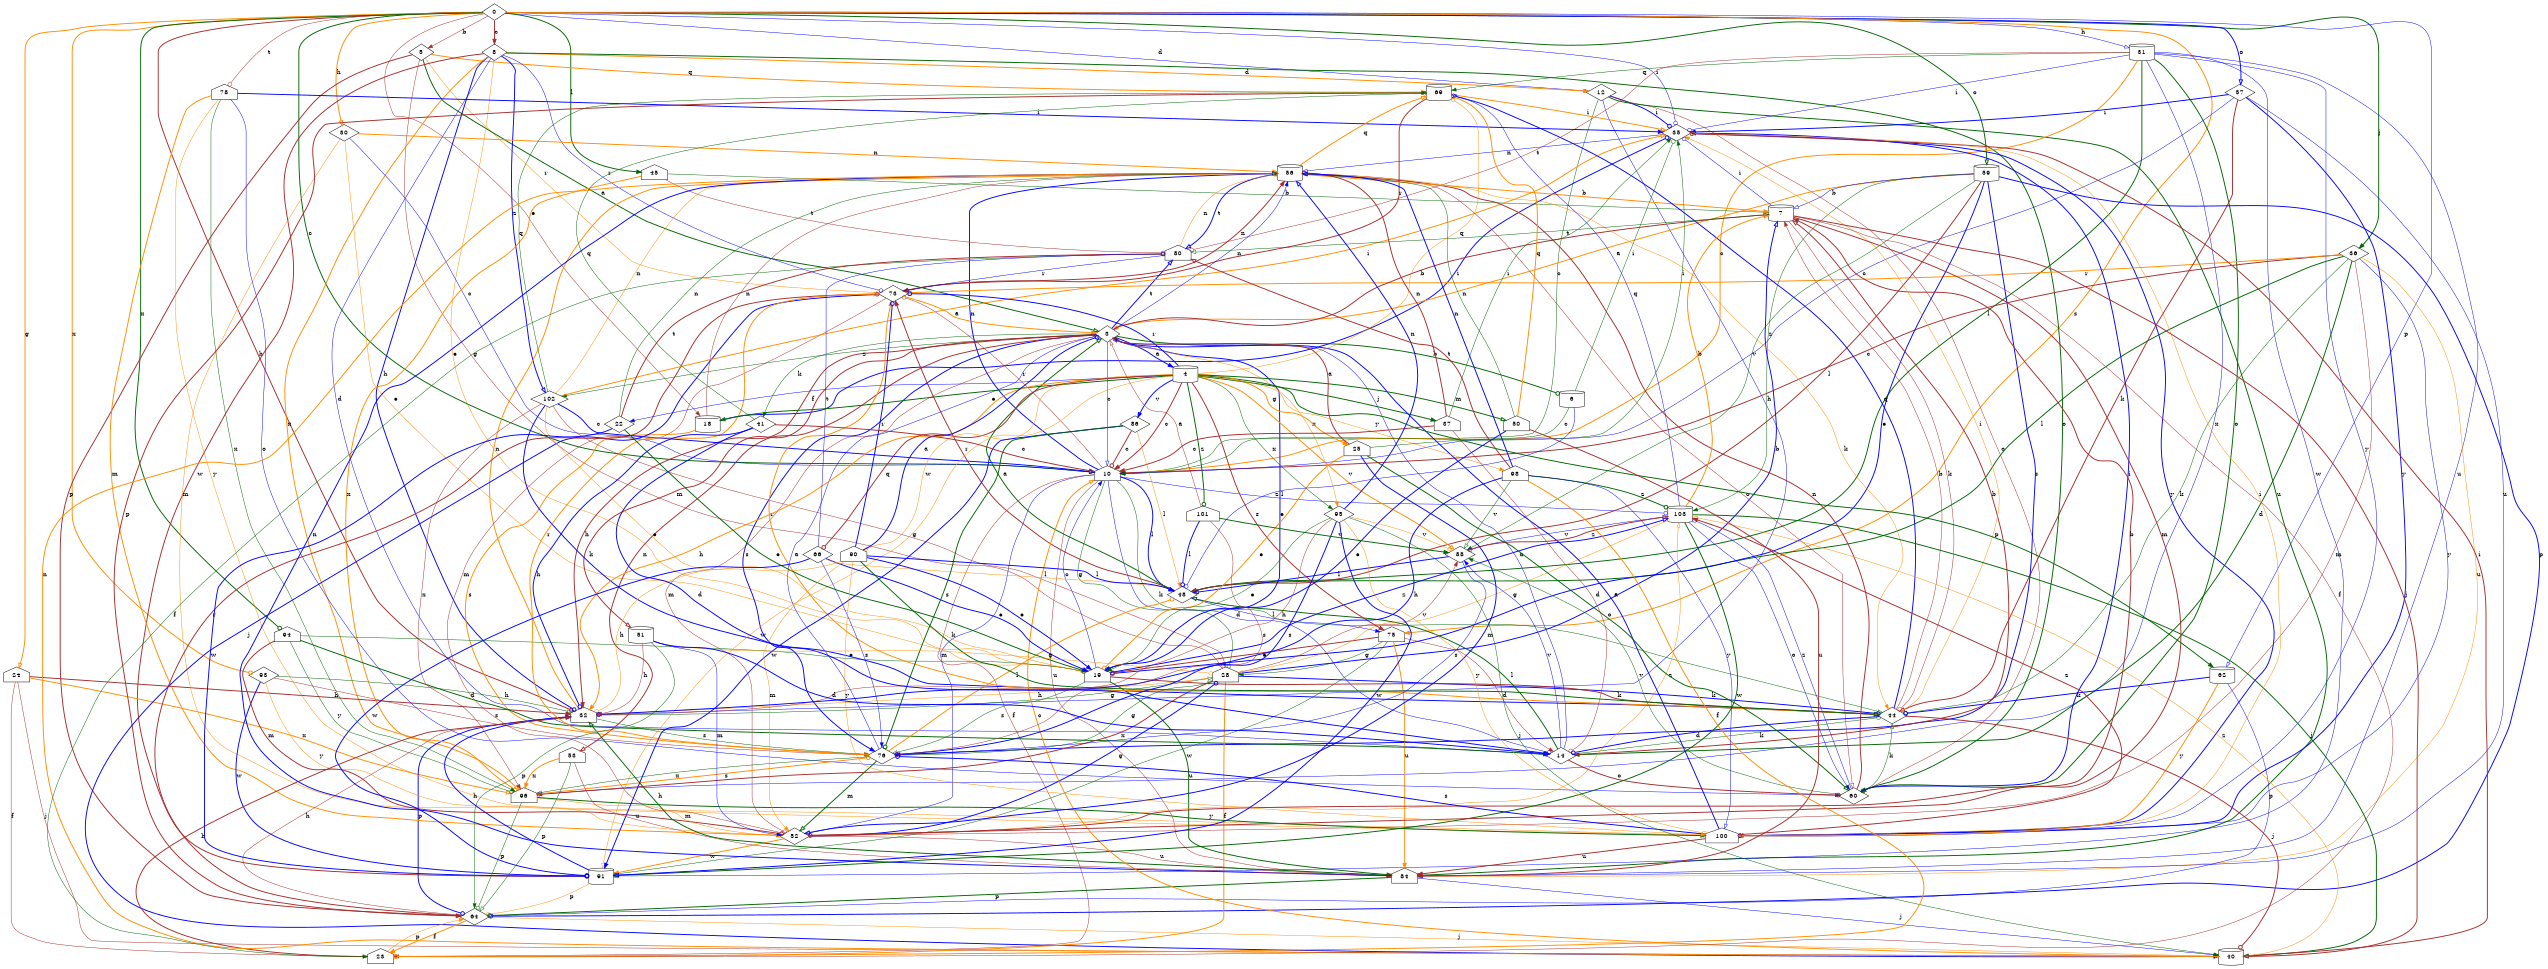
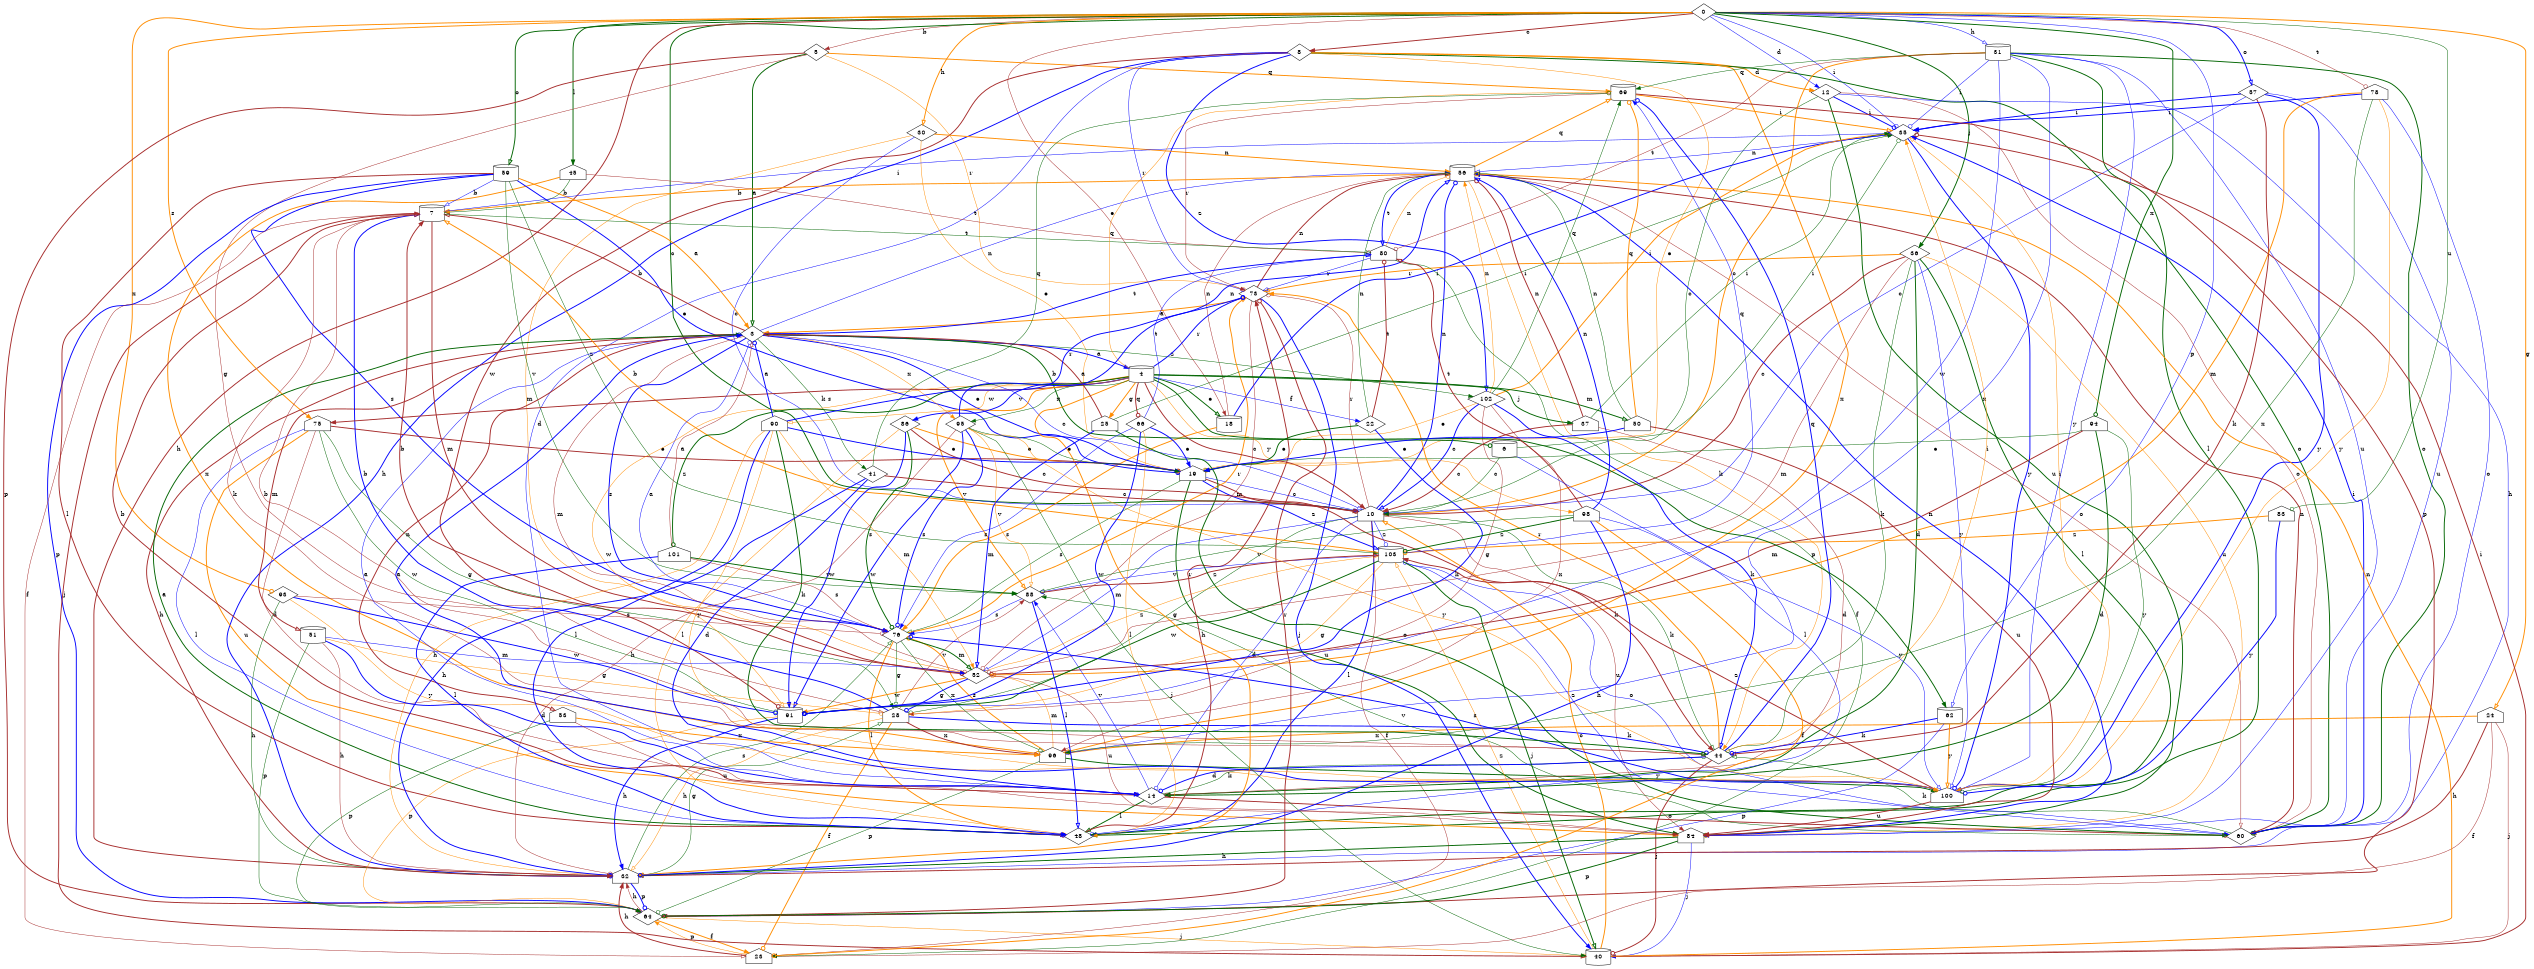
(664, 188) -> none
(1230, 258) -> (1303, 111)
none -> (2282, 514)
(1240, 568) -> (1023, 457)
(1269, 618) -> (507, 776)
(214, 655) -> (1457, 575)
(379, 742) -> (2130, 655)
